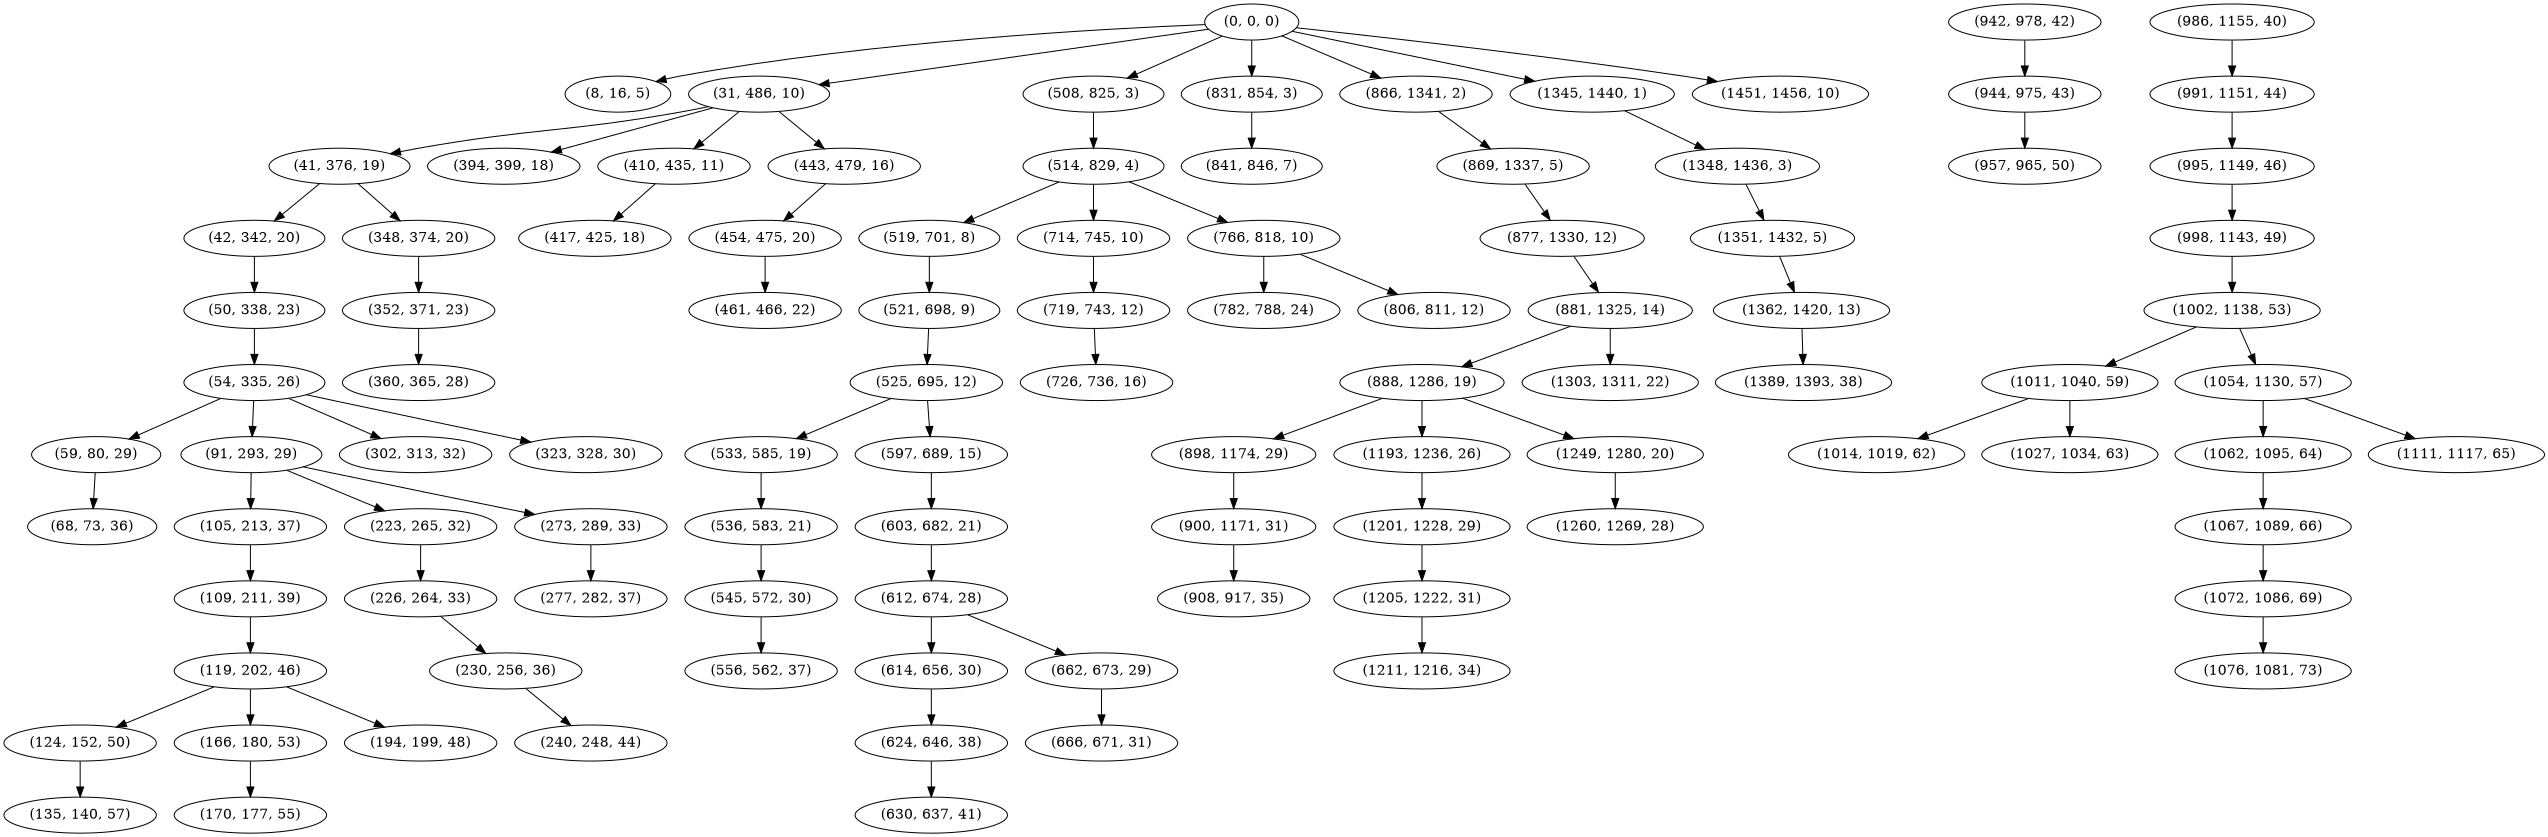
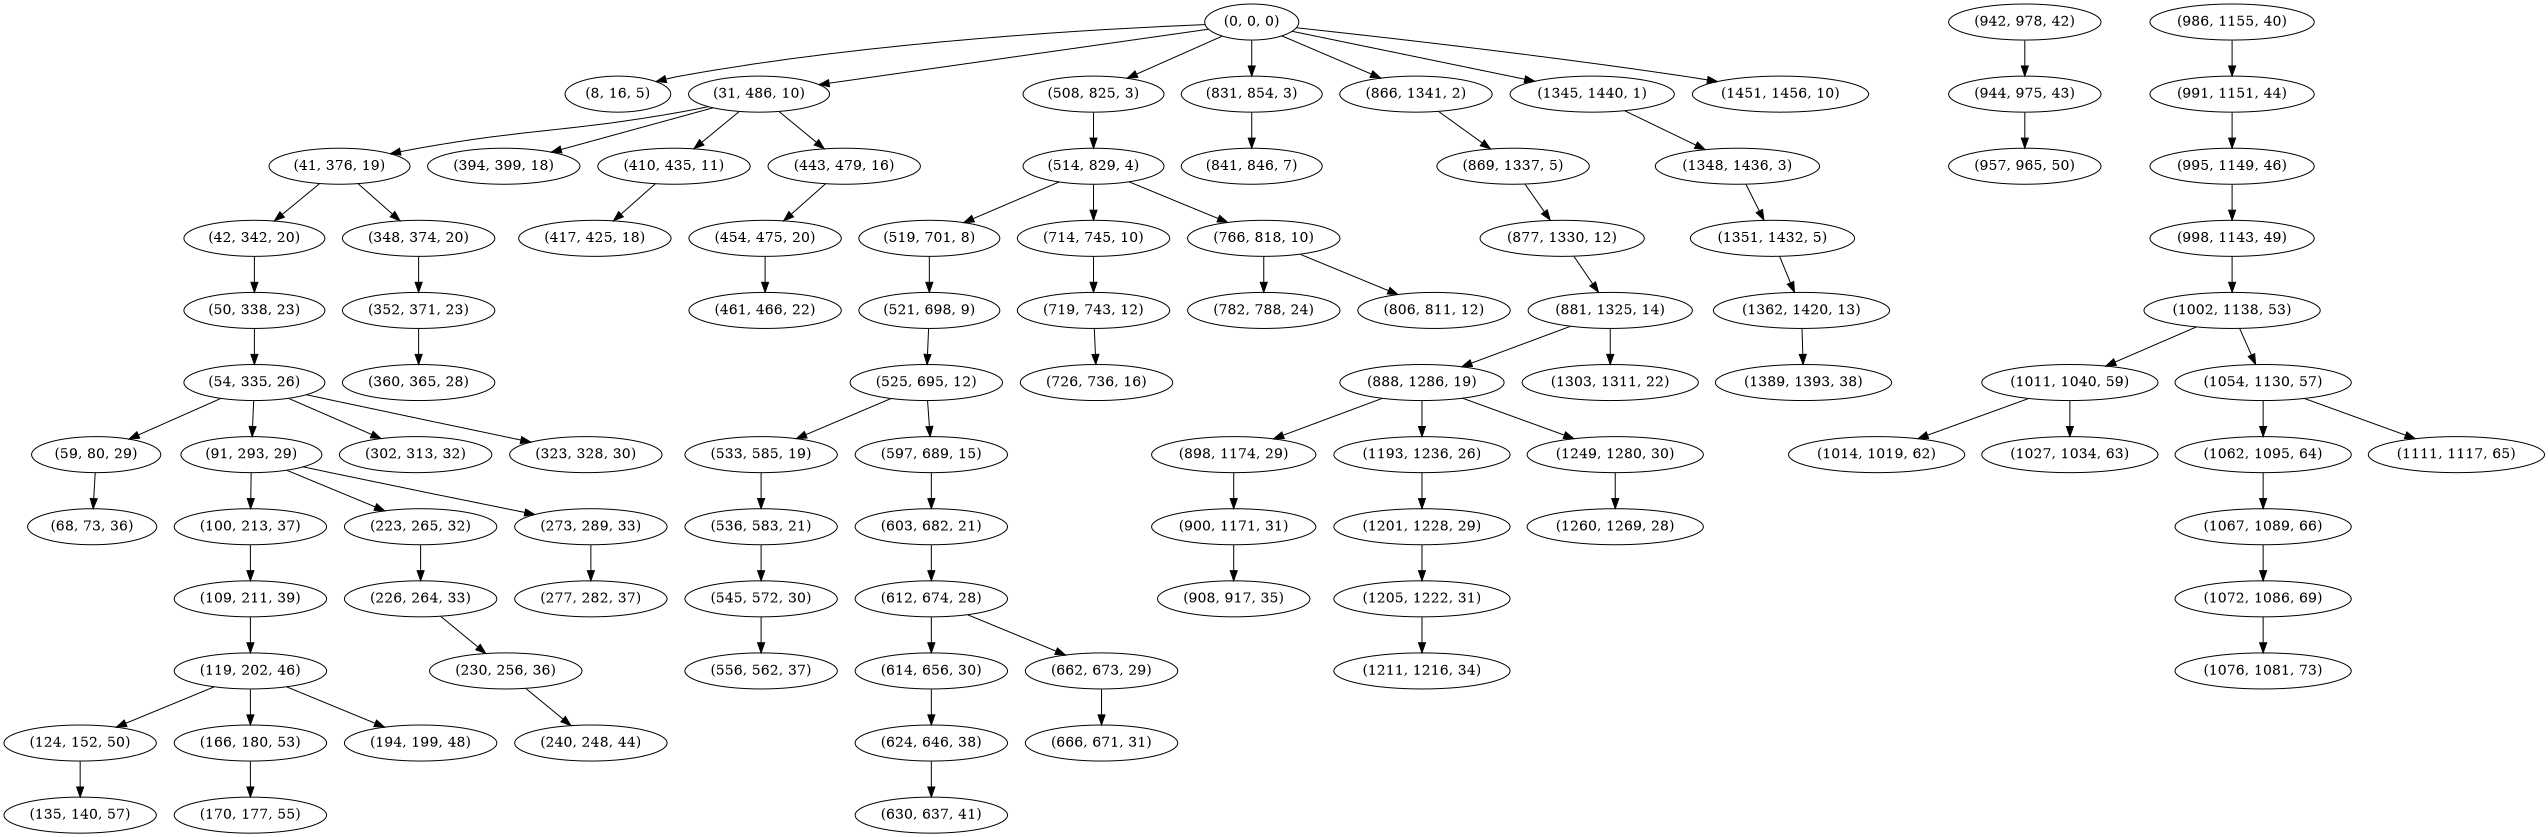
(1615, 455) -> (1615, 455)
(250, 527) -> (250, 527)
